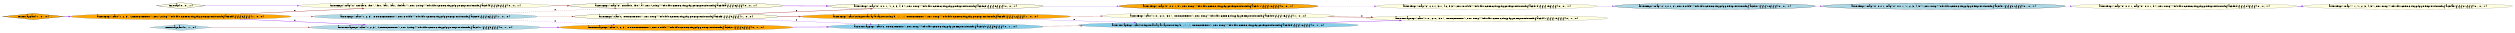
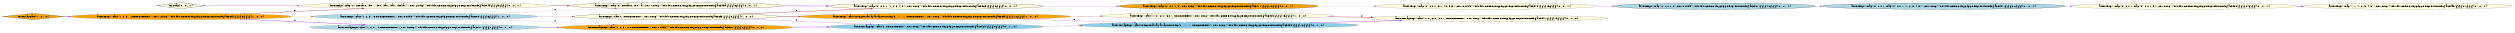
(181, 27) -> none
